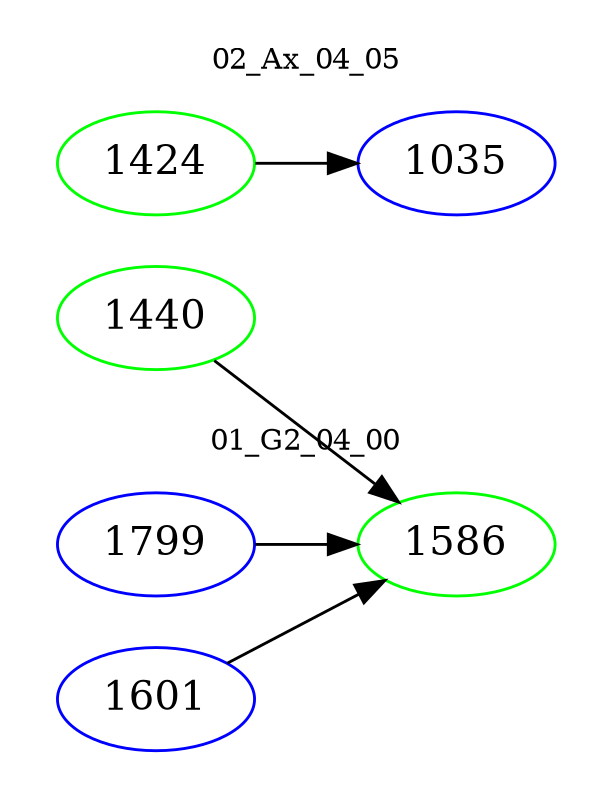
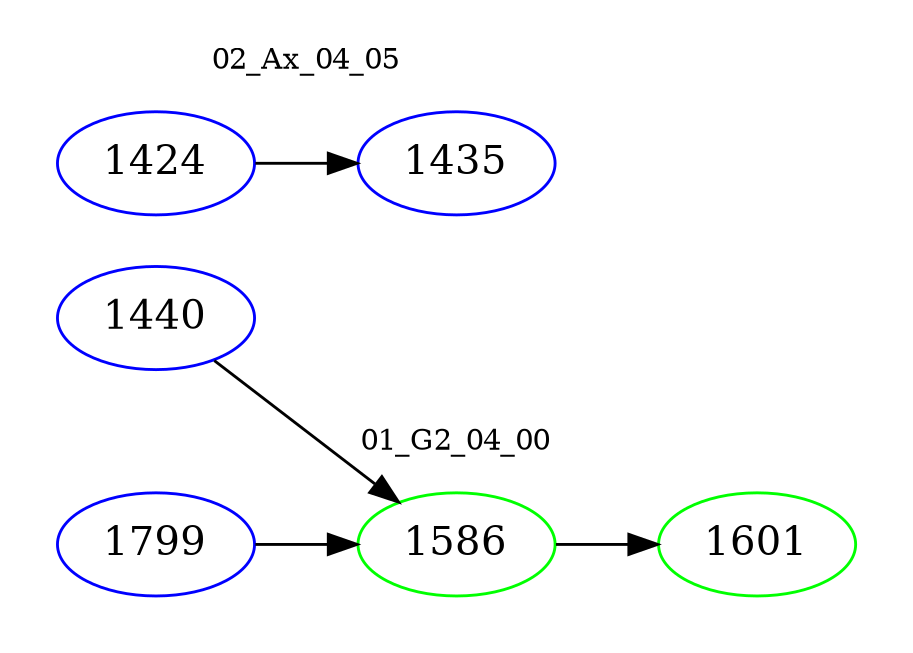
(156, 163) -> (156, 163)
(457, 163) -> (457, 163)
(156, 318) -> (156, 318)
(293, 629) -> (592, 544)
(156, 699) -> (757, 544)
